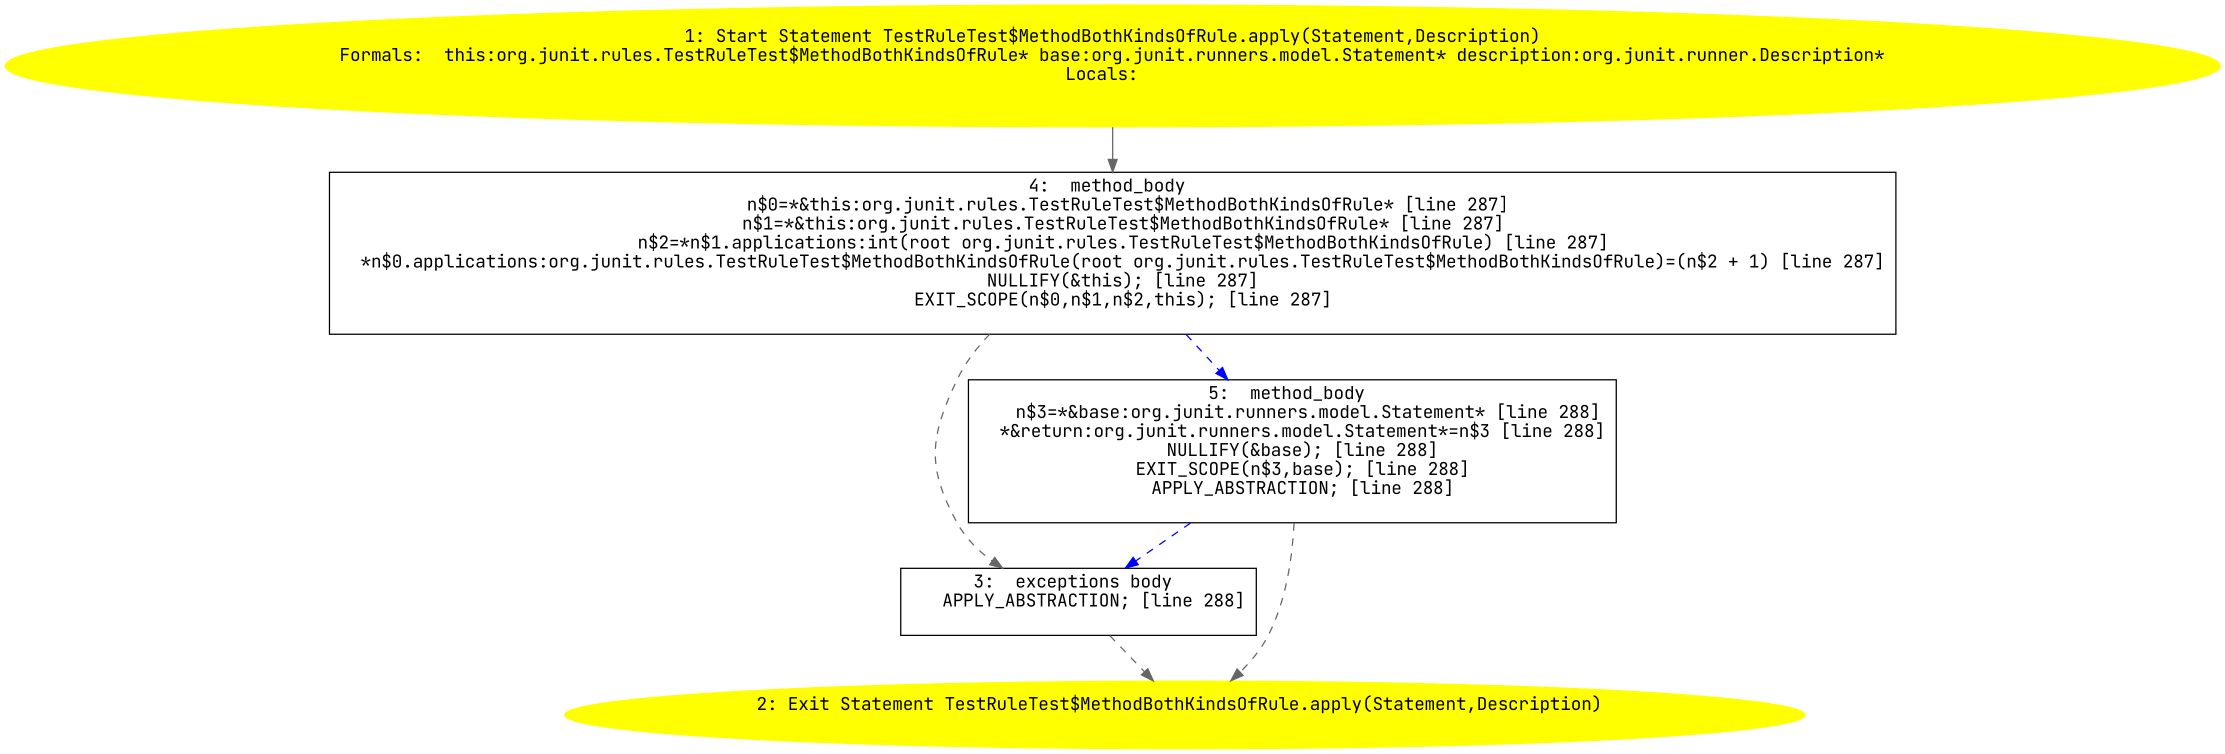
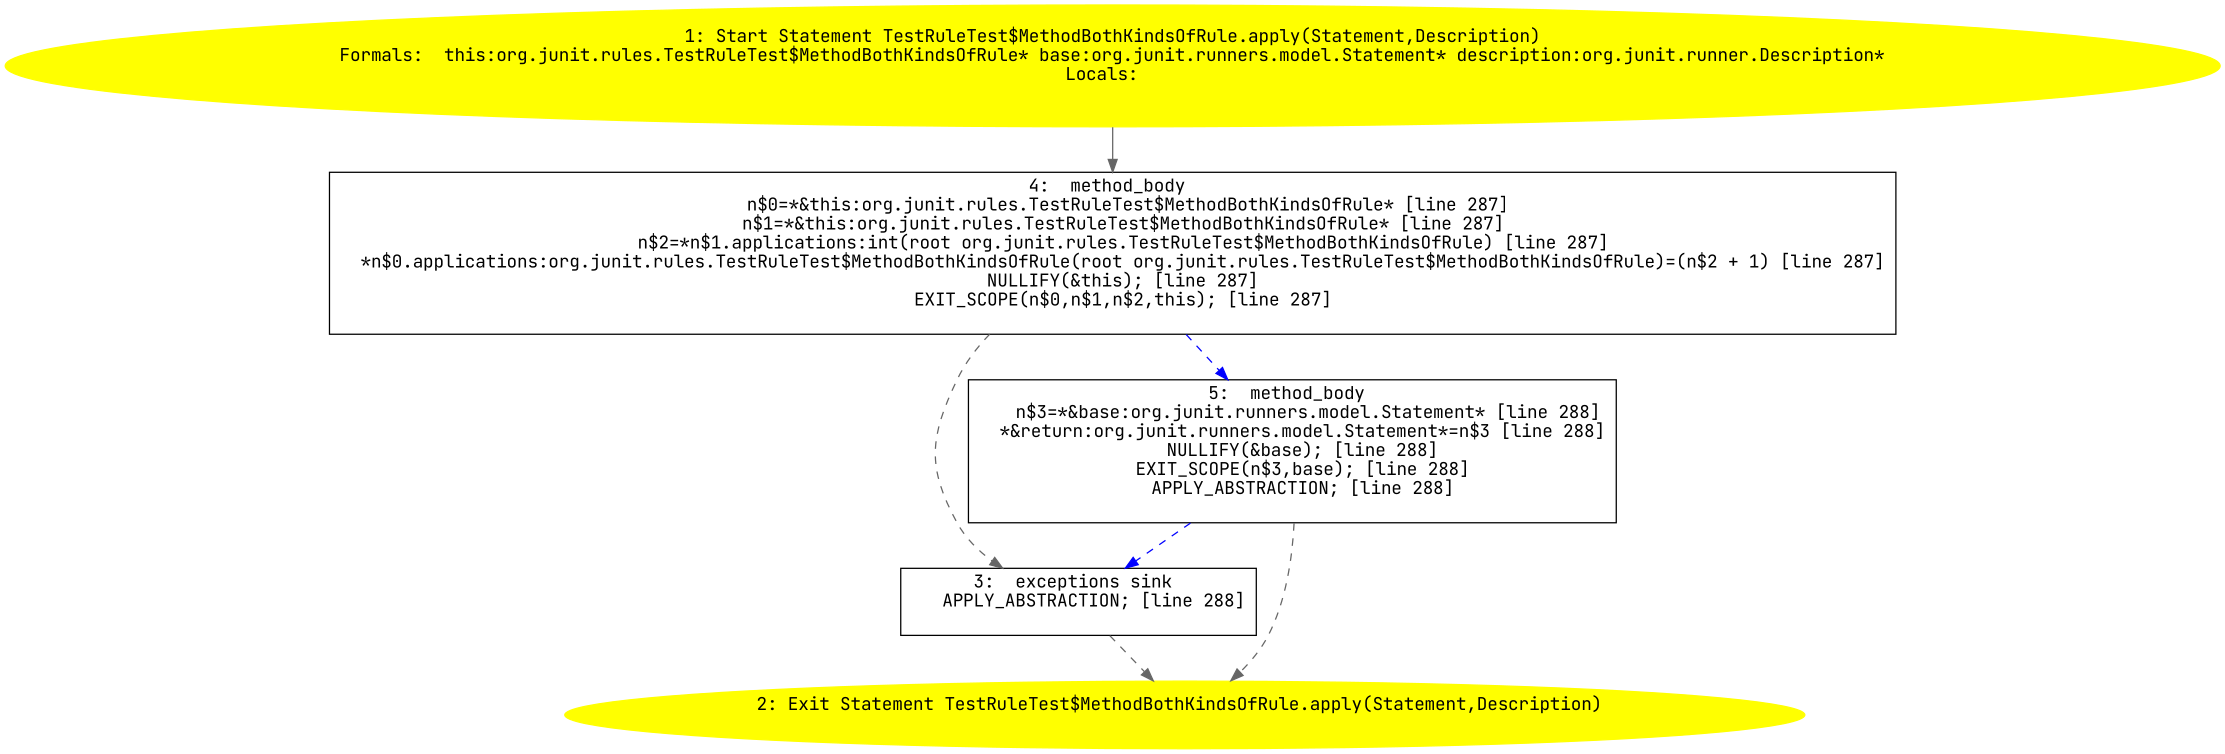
(1079, 602) -> (1079, 602)
